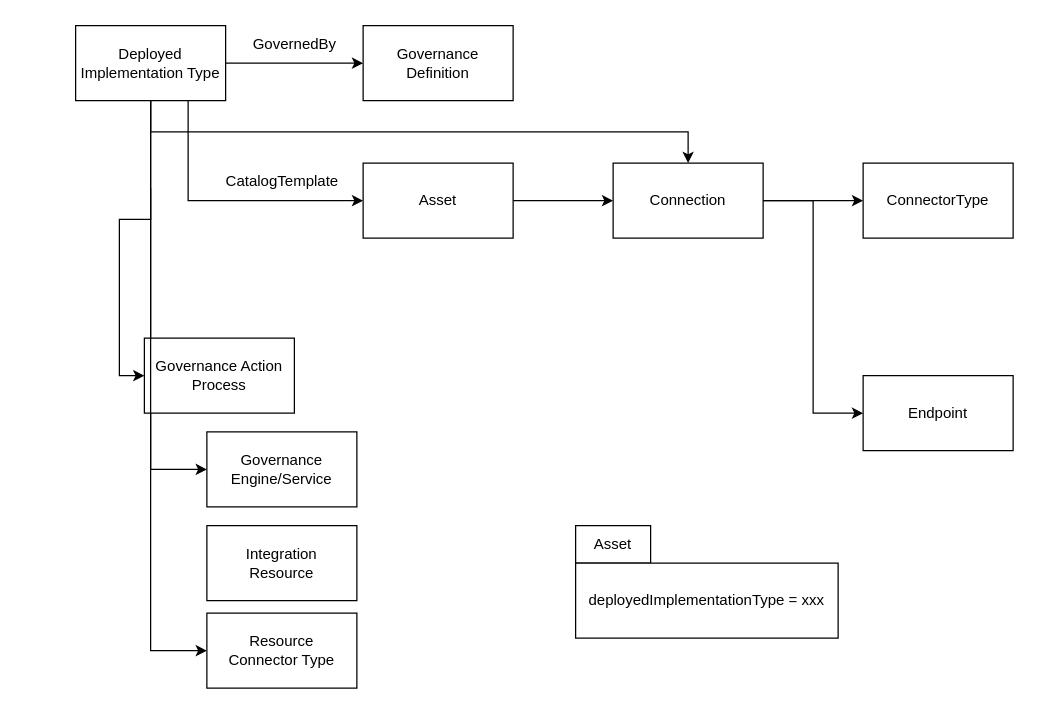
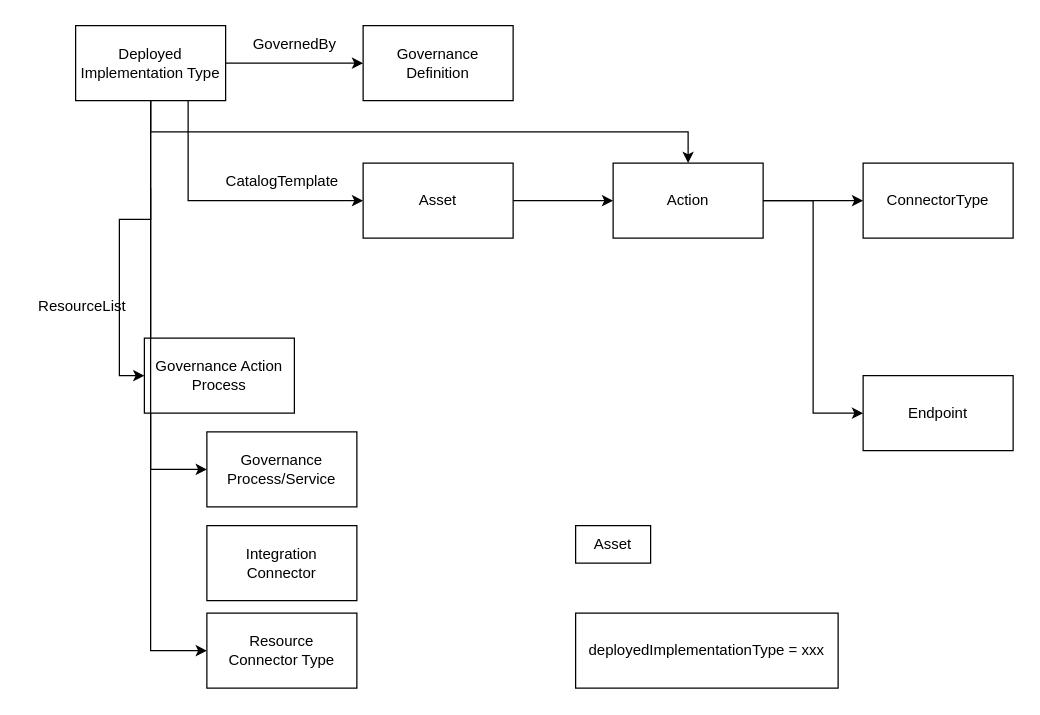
(688, 201) -> (688, 201)
none -> (82, 307)
(282, 469) -> (282, 469)
(282, 563) -> (282, 563)
(707, 601) -> (707, 651)
